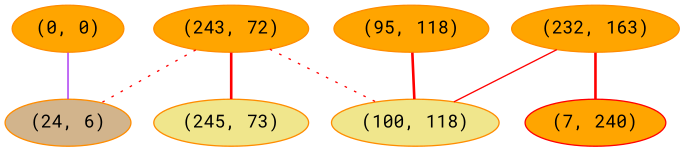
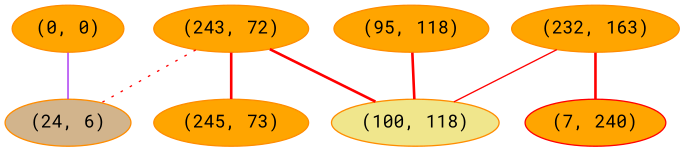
(323, 75) -> (323, 75)
(231, 123) -> (231, 123)
